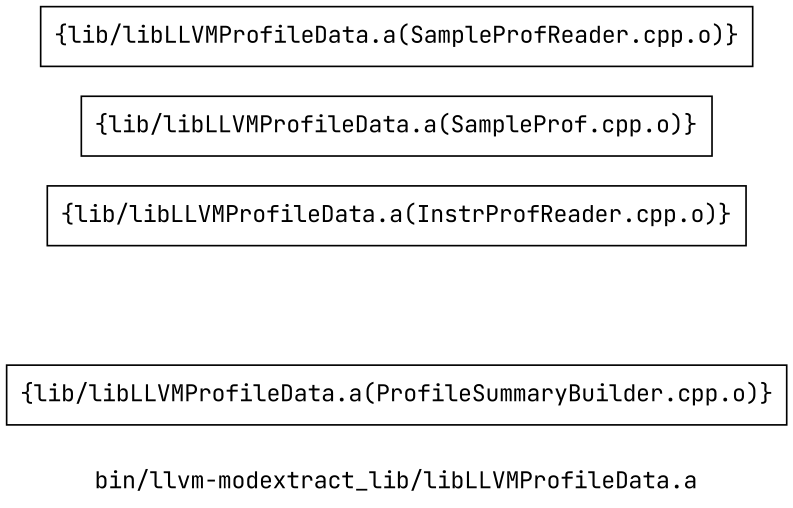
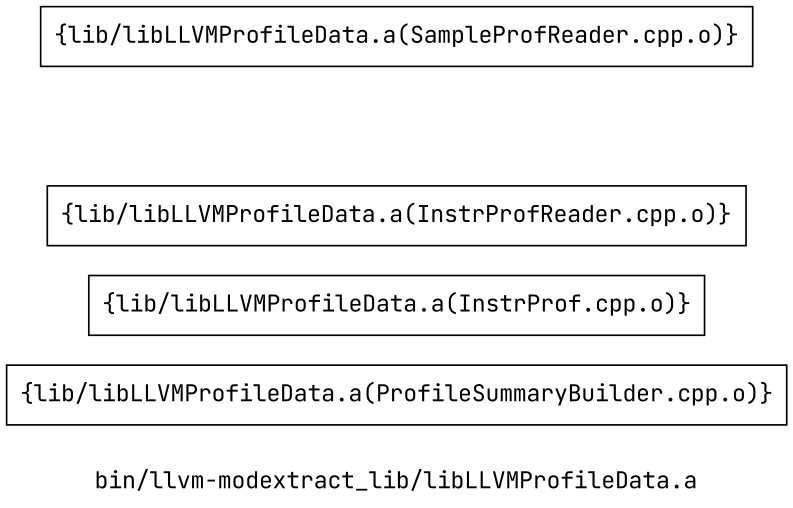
(397, 126) -> none
none -> (397, 305)
